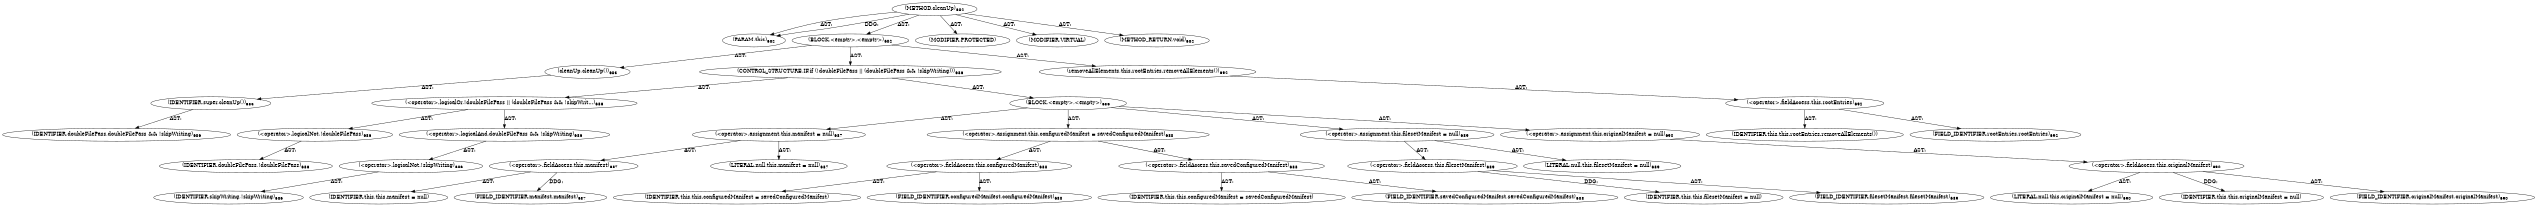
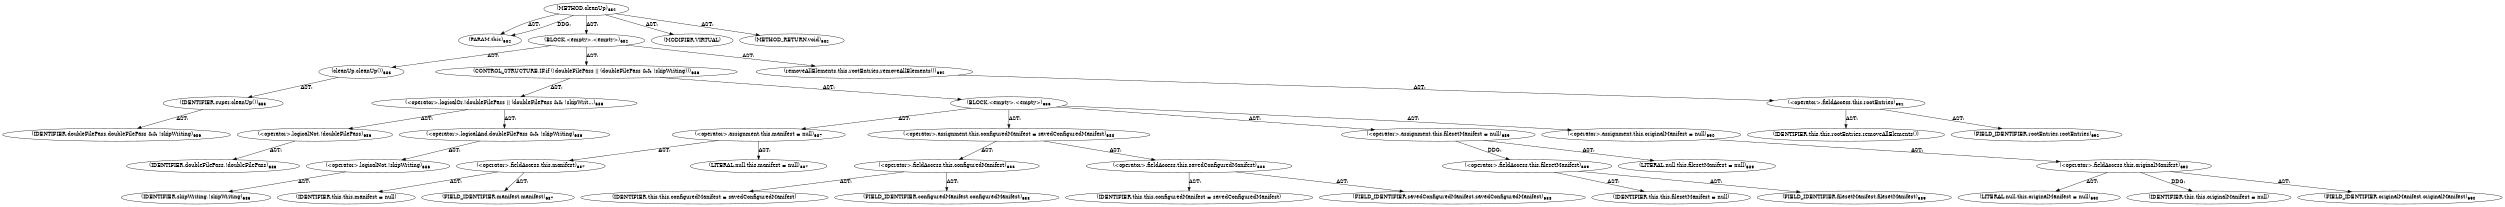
(963, 40) -> none
(1423, 150) -> (1496, 150)
(557, 182) -> (523, 182)
(1592, 182) -> (1614, 182)
